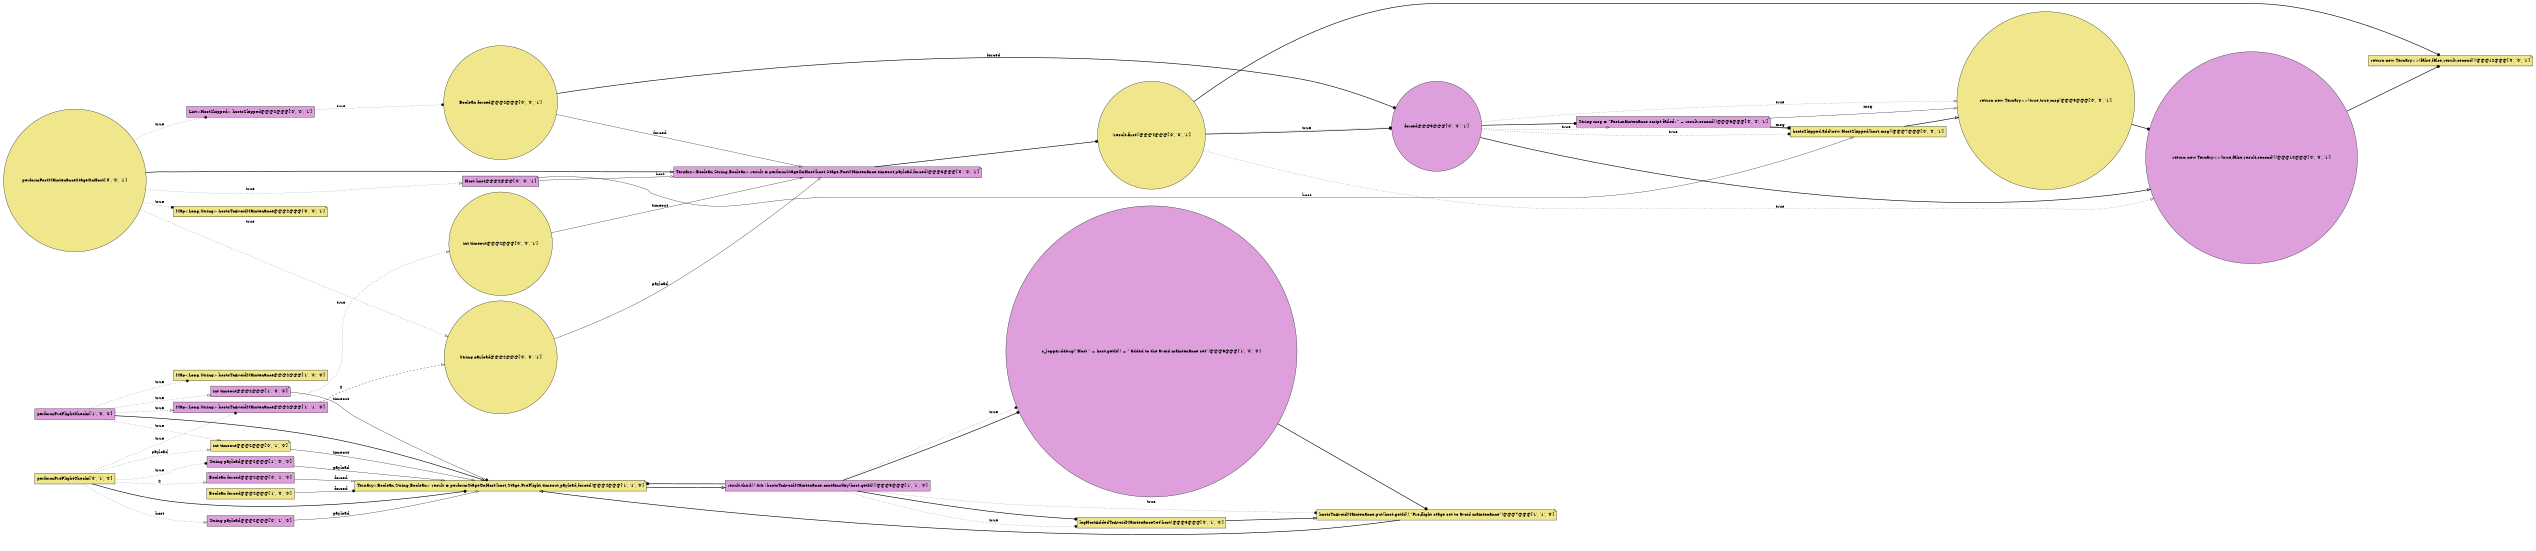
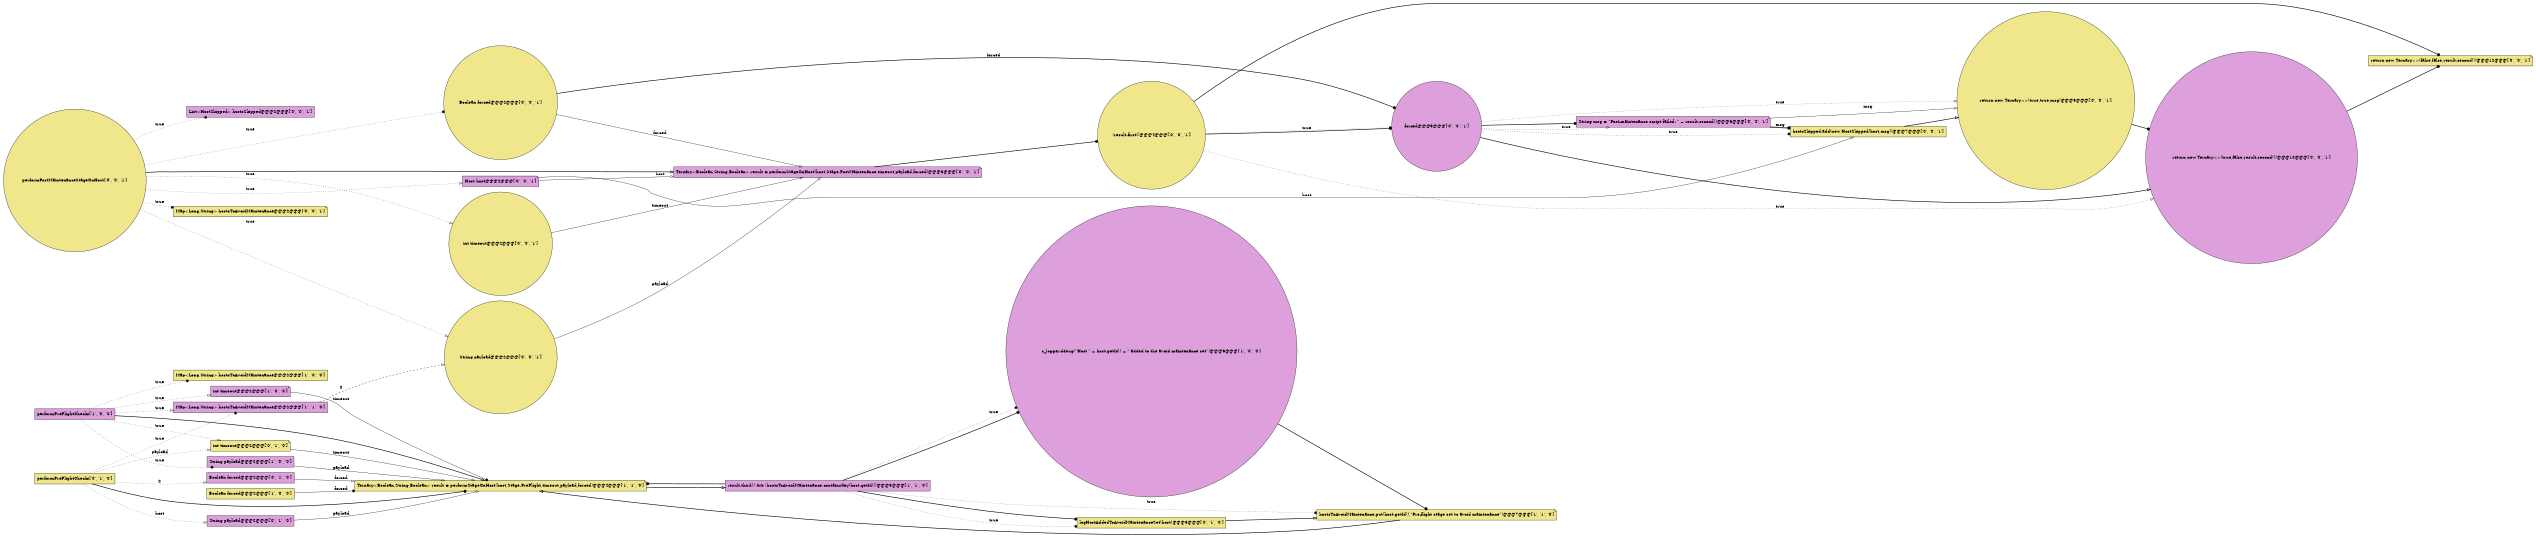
(378, 107) -> (293, 137)
(347, 310) -> (301, 183)
(160, 475) -> (137, 457)
